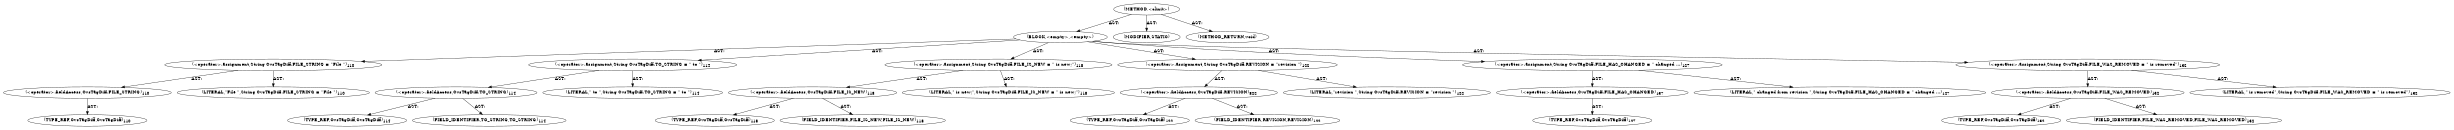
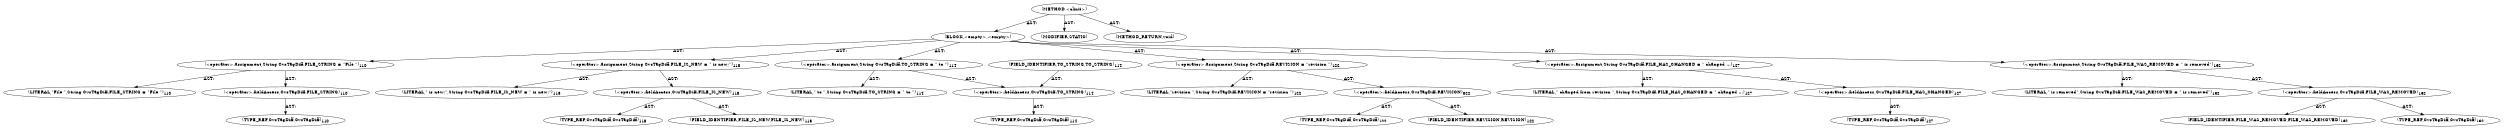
(1660, 92) -> (1958, 92)
(471, 105) -> (1051, 78)
